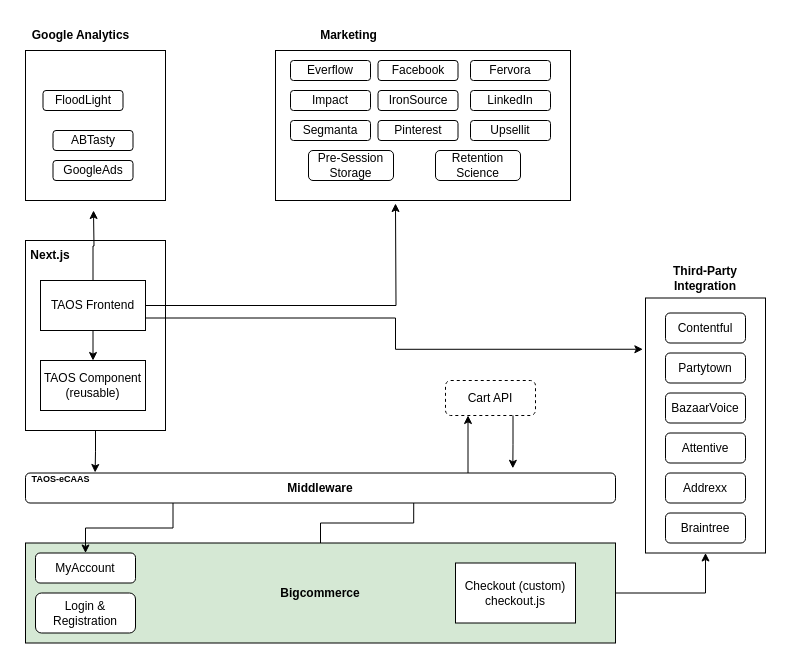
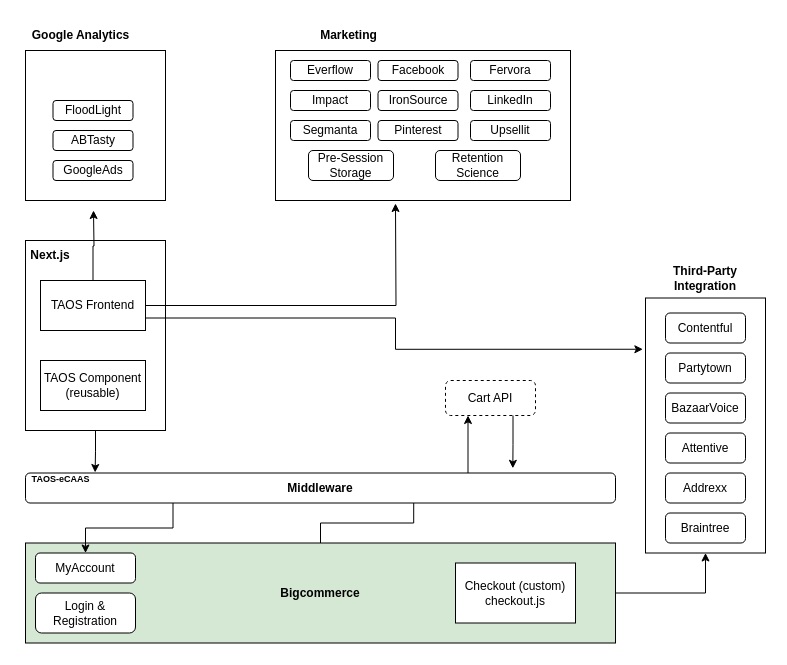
(83, 101) -> (93, 111)
(93, 342) -> none
